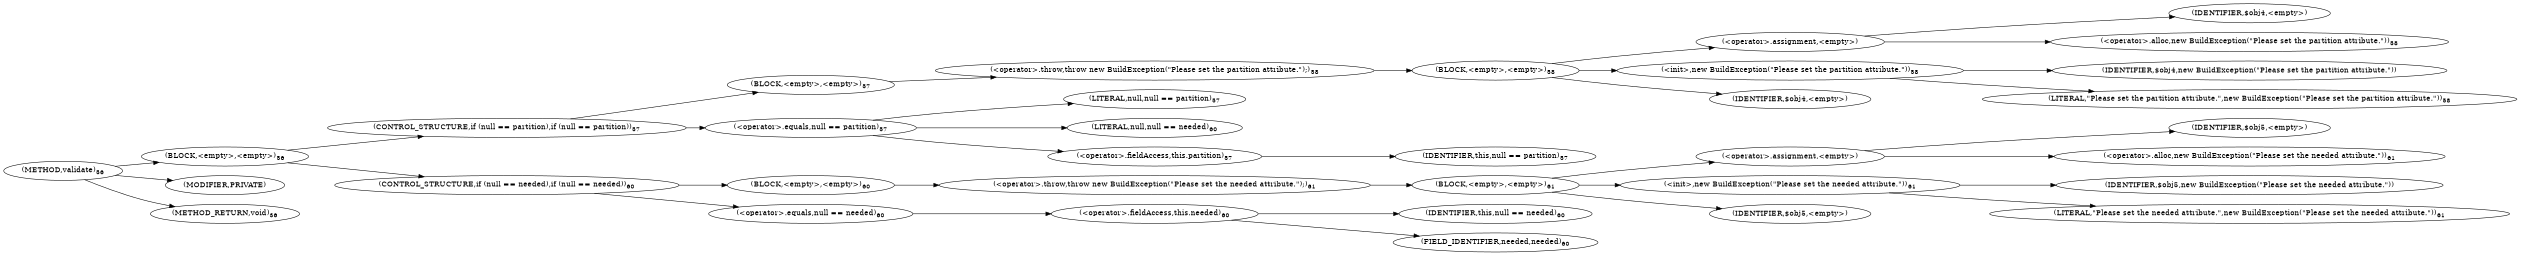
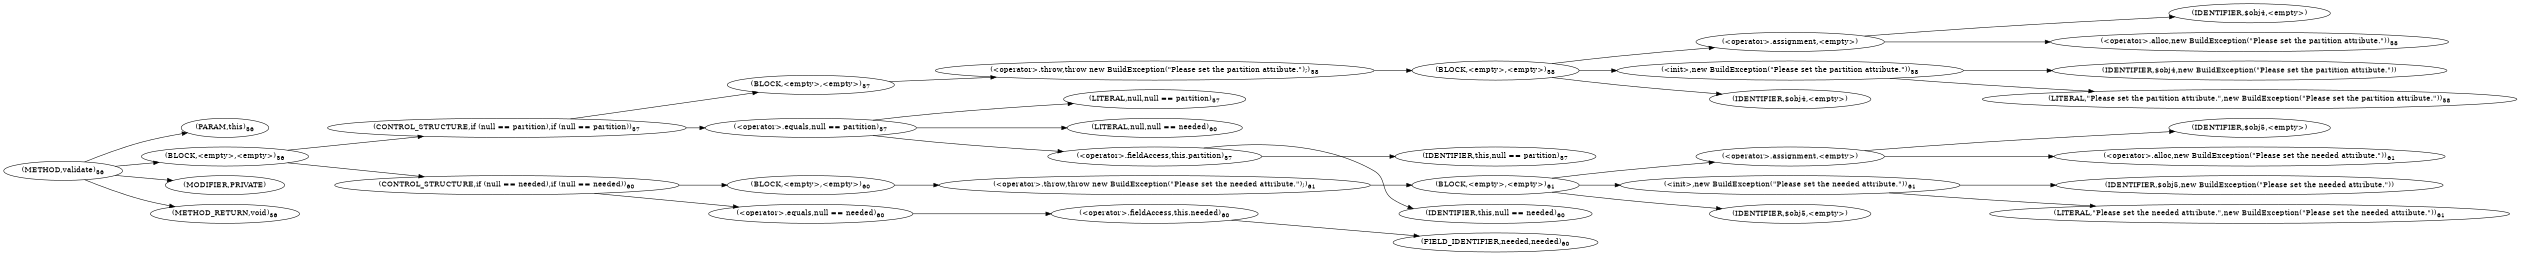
none -> (225, 128)
(1326, 214) -> (1317, 150)
